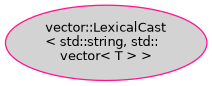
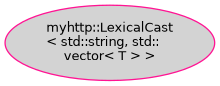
(106, 43) -> (110, 43)
